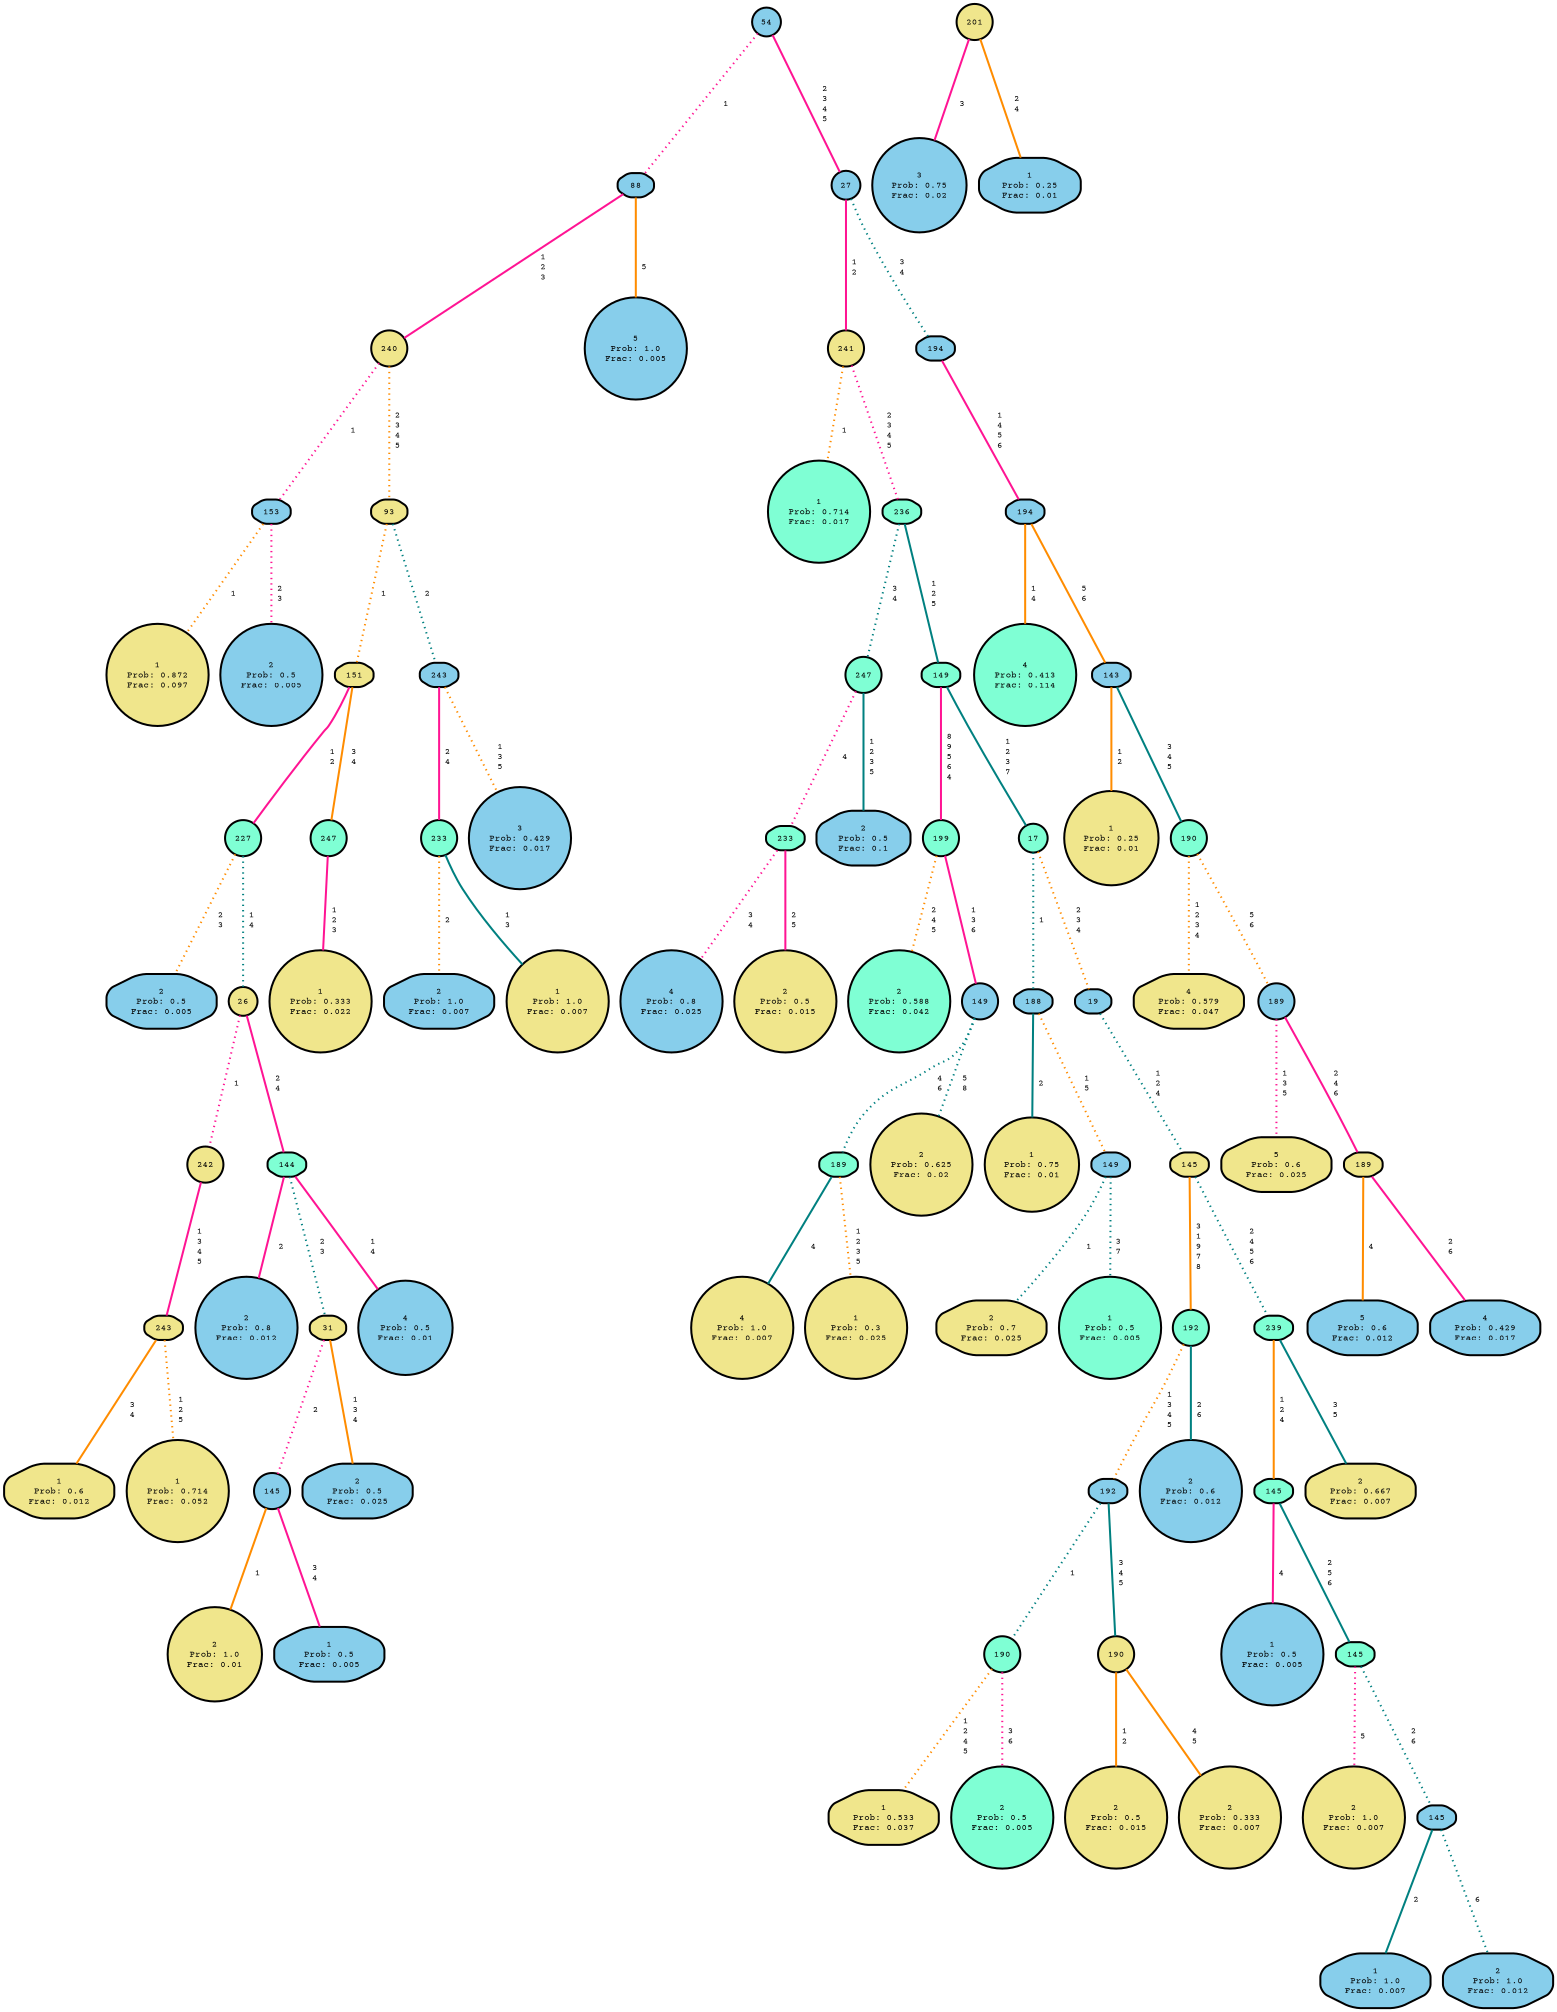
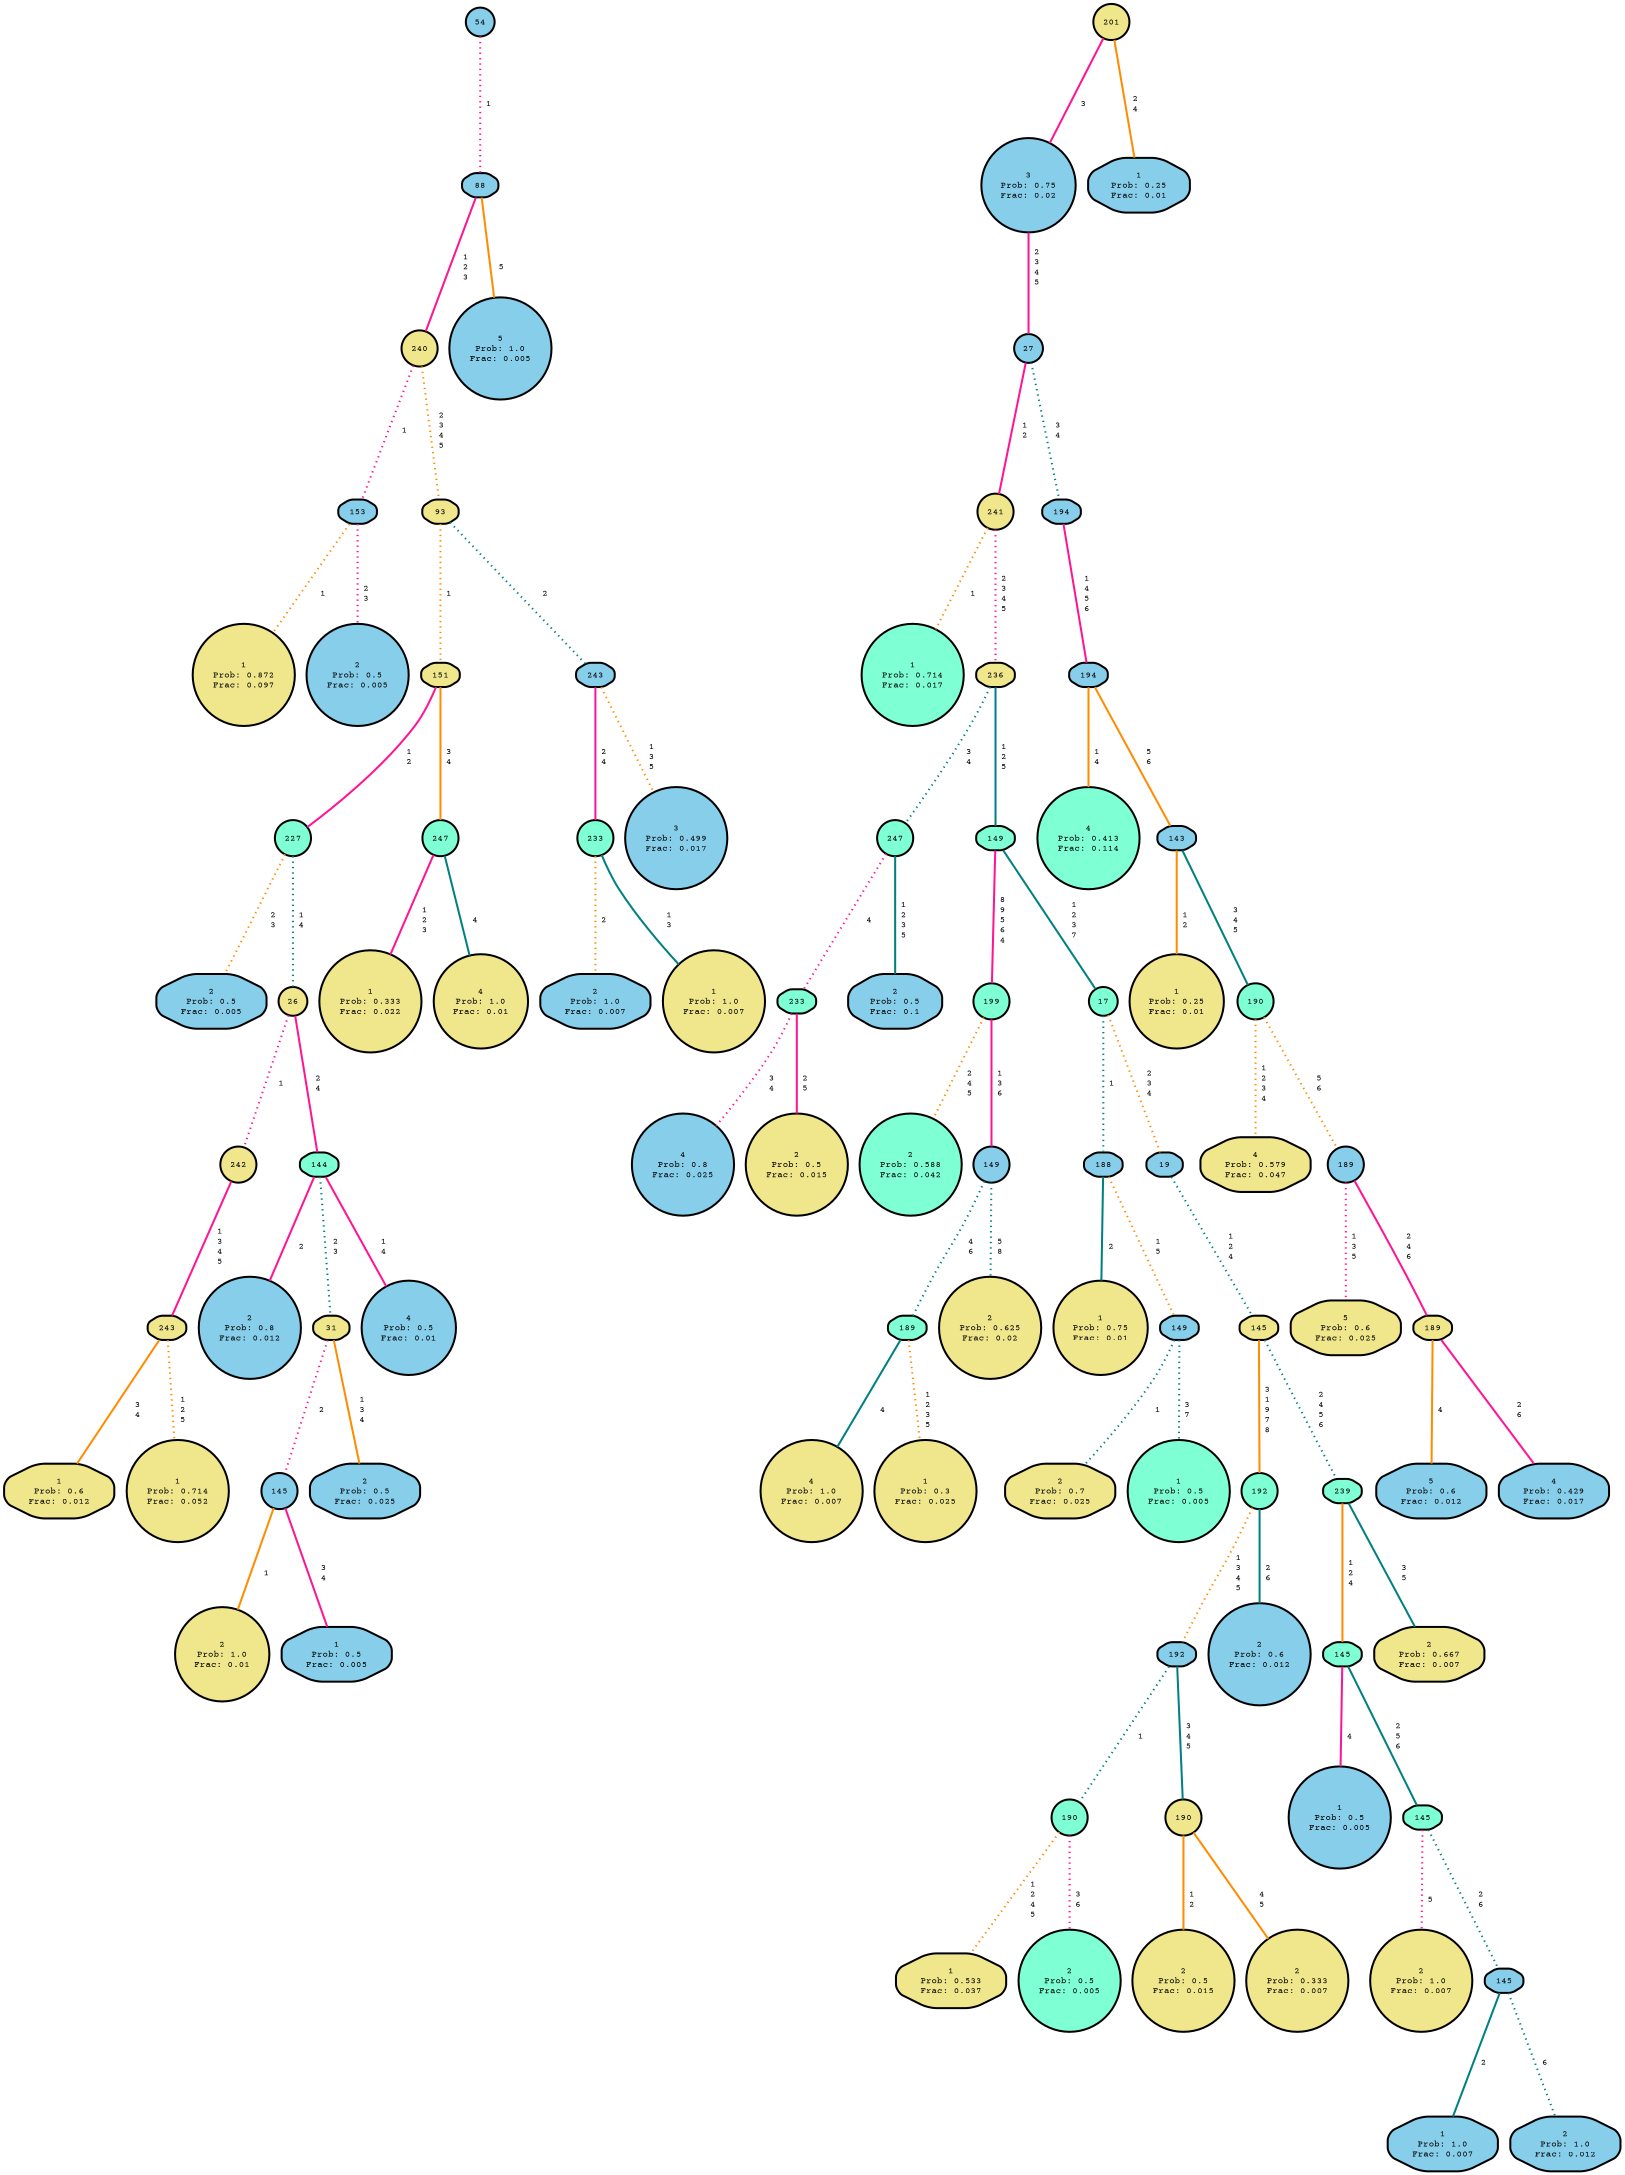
(806, 104) -> (1029, 283)
(902, 512) -> (996, 675)
(520, 838) -> (676, 838)
none -> (481, 1001)
